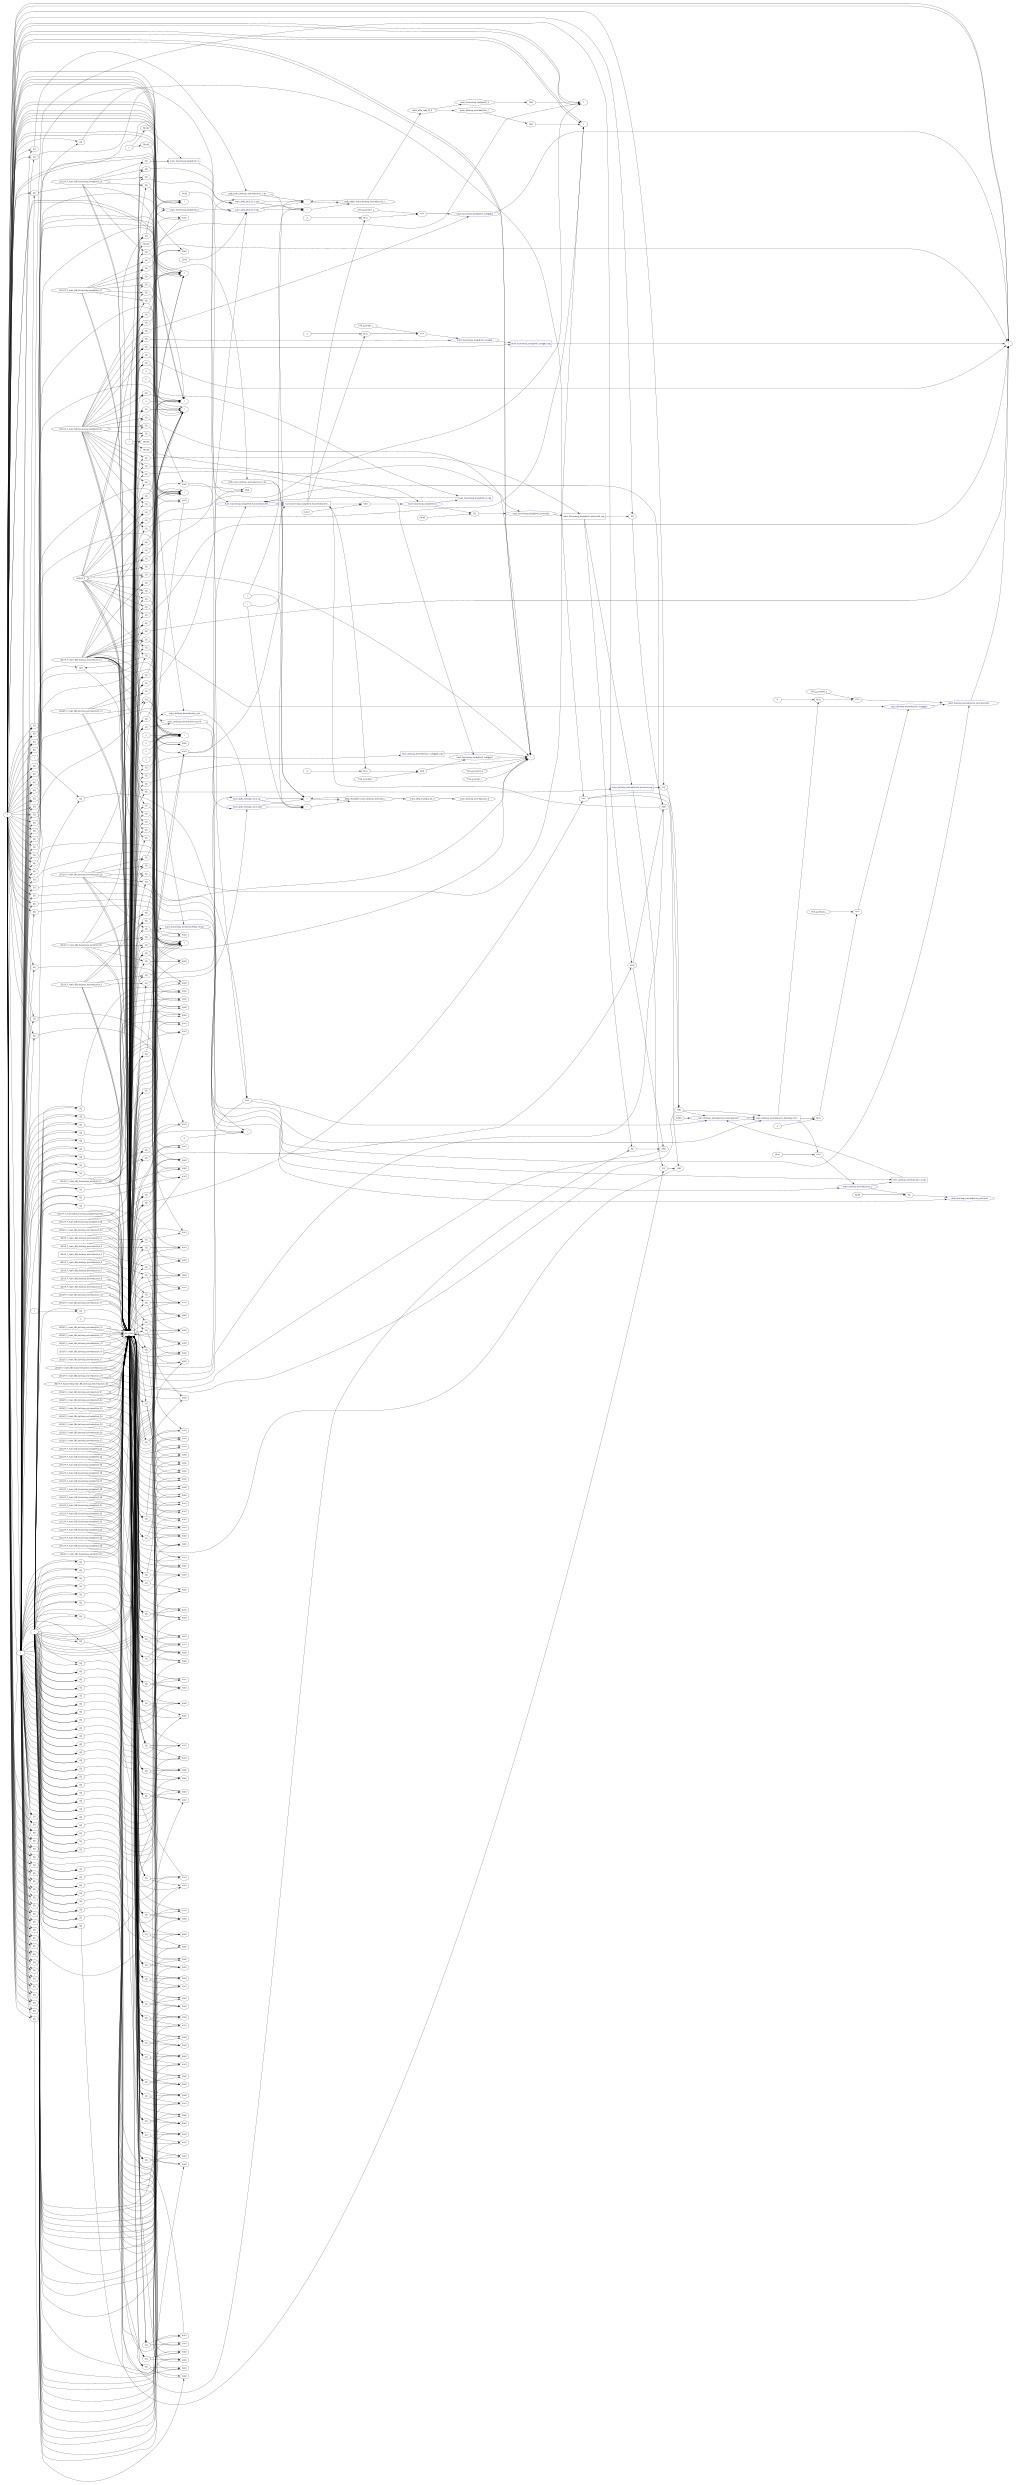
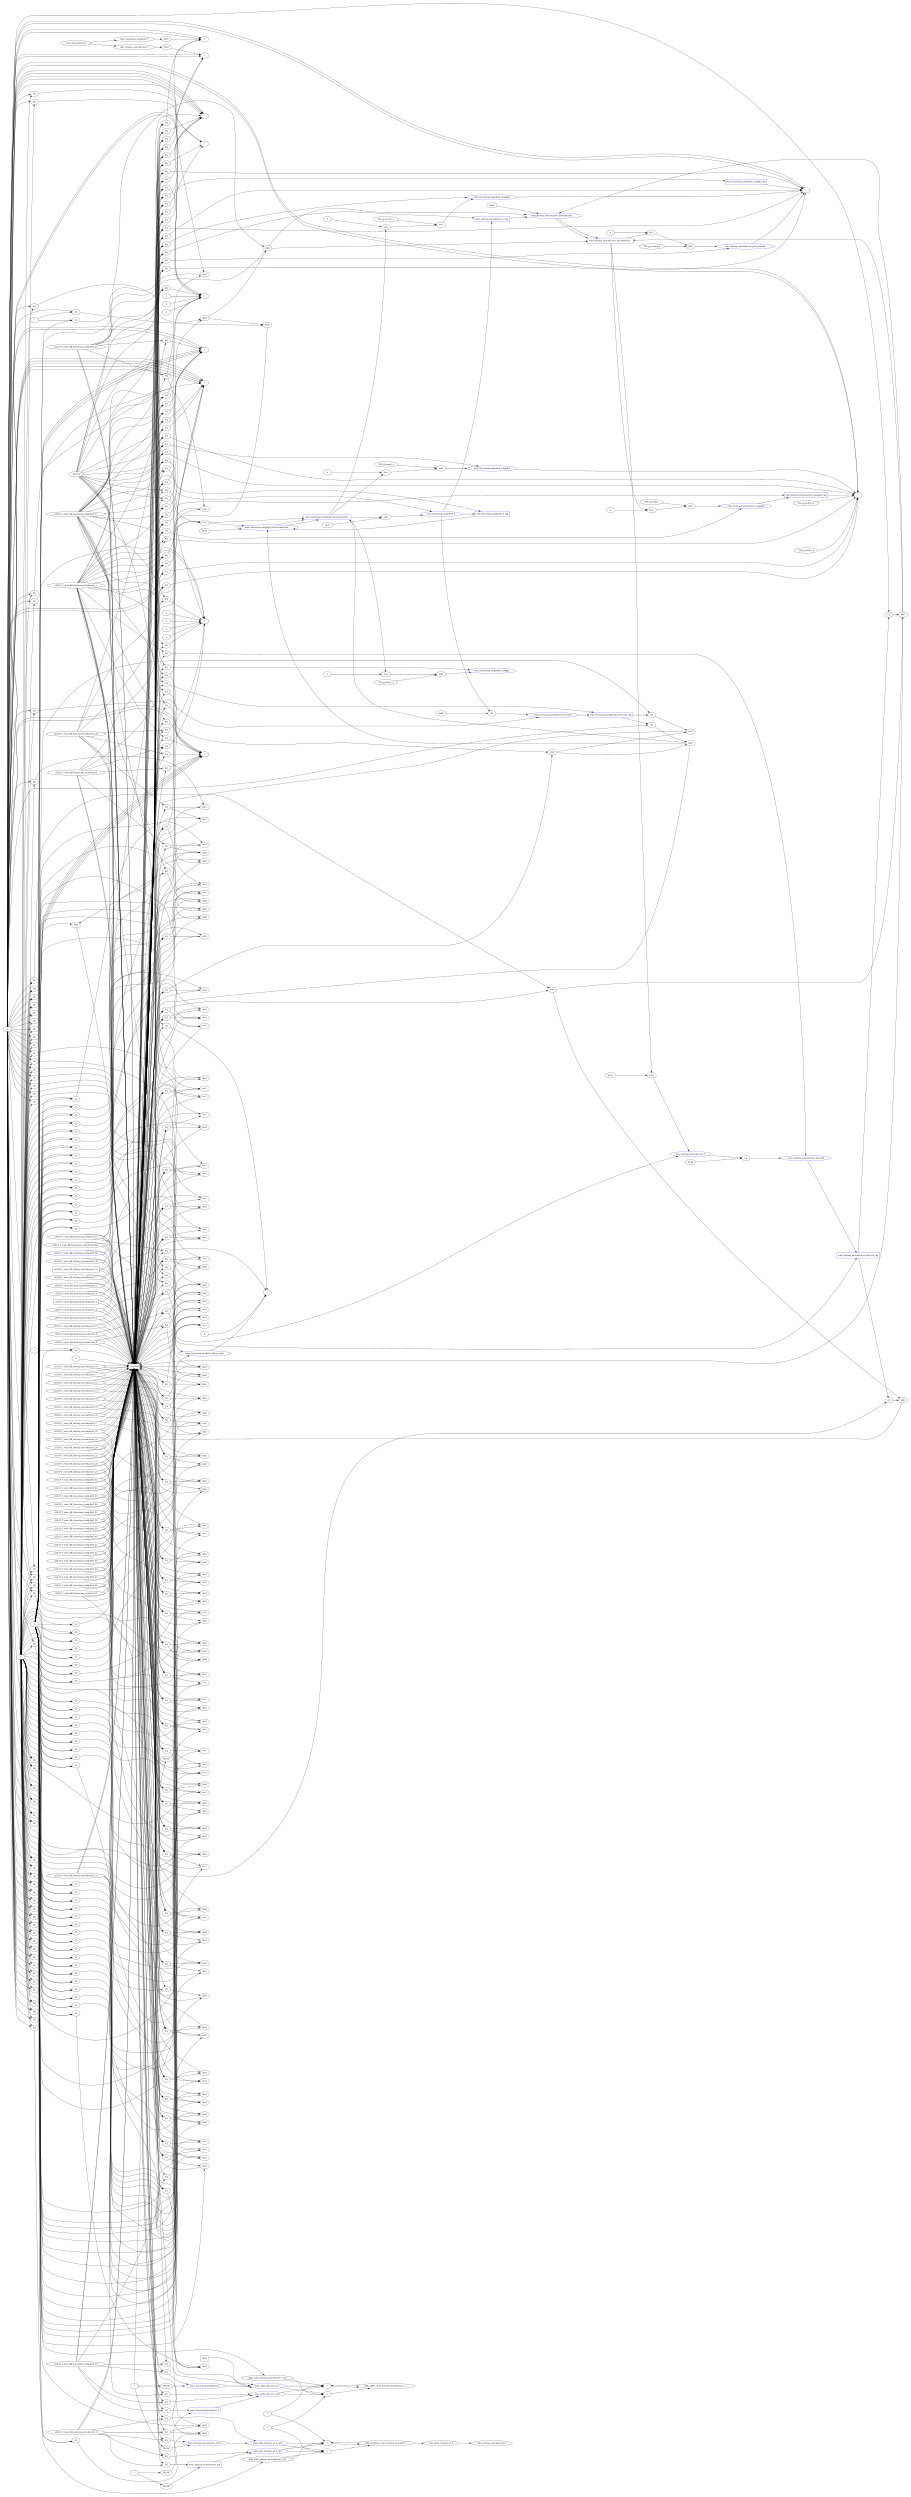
(394, 157) -> none
(184, 260) -> (205, 2358)
(502, 342) -> none
(608, 651) -> (832, 1206)
(937, 705) -> (772, 501)
(184, 714) -> (205, 2465)
(881, 1184) -> (482, 370)
(81, 1222) -> (76, 1253)
(81, 1368) -> (76, 1399)
(81, 1384) -> (76, 1415)
none -> (76, 1529)
